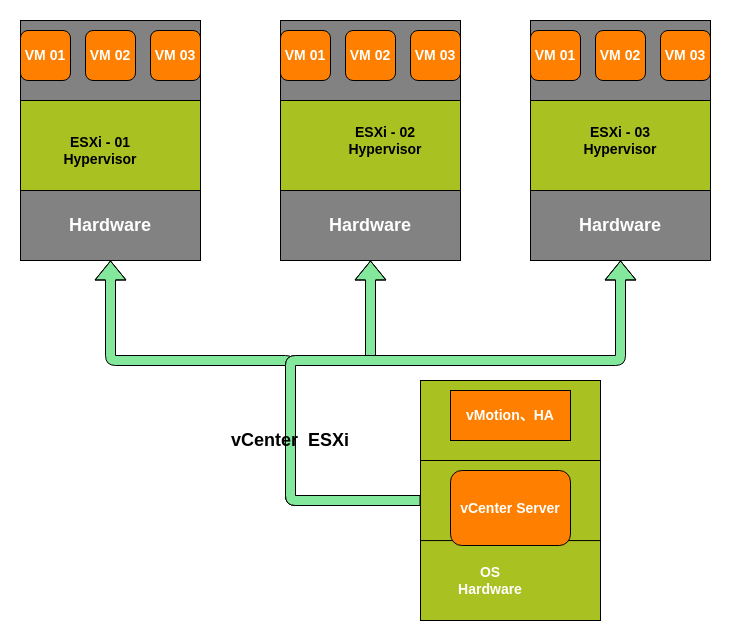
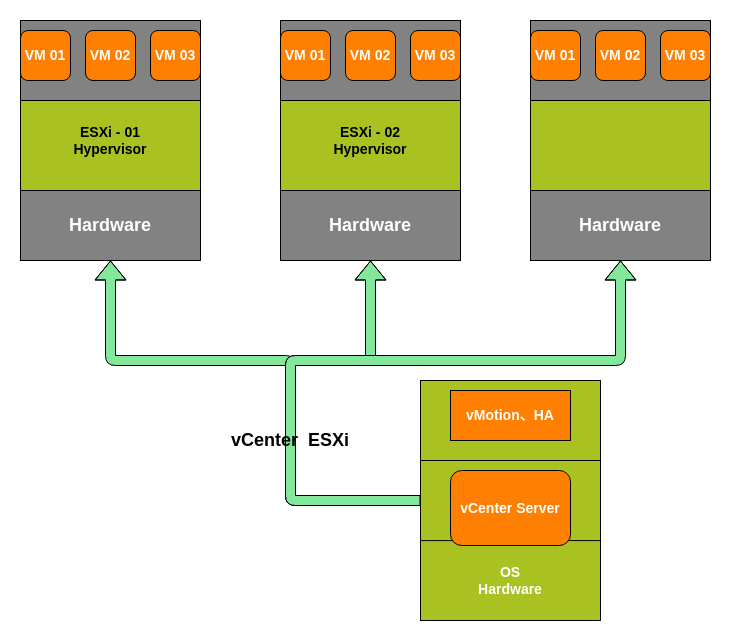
(386, 141) -> (371, 141)
(621, 141) -> none
(101, 151) -> (111, 141)
(491, 581) -> (511, 581)
